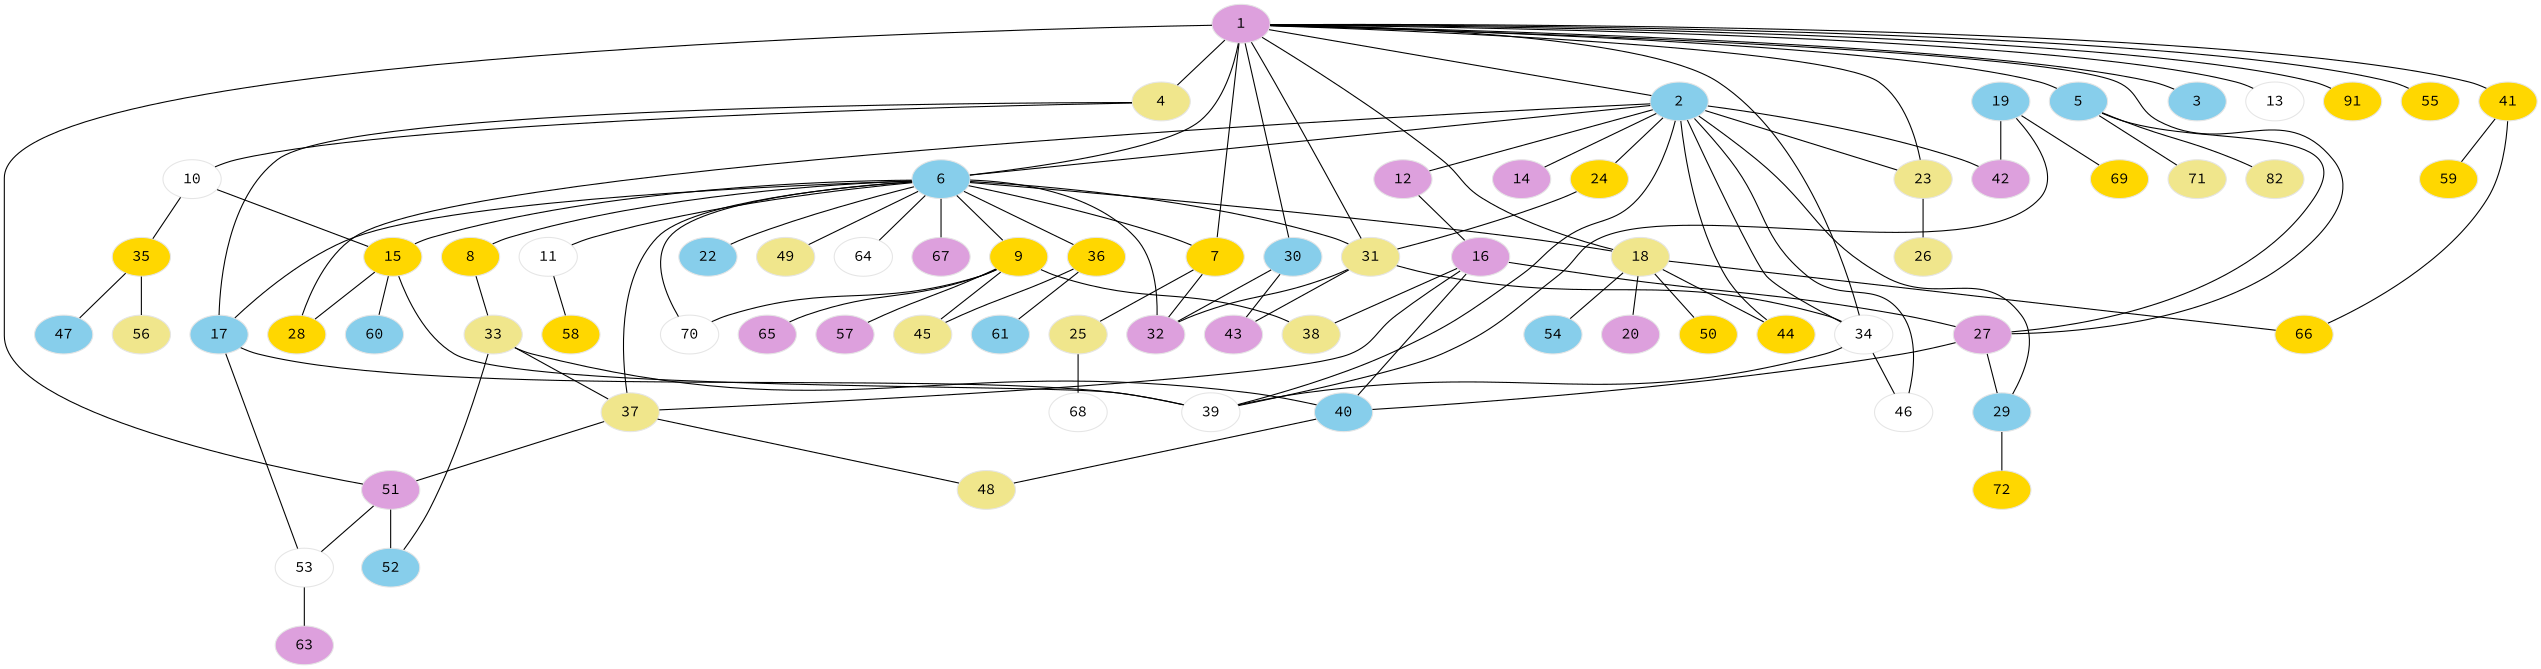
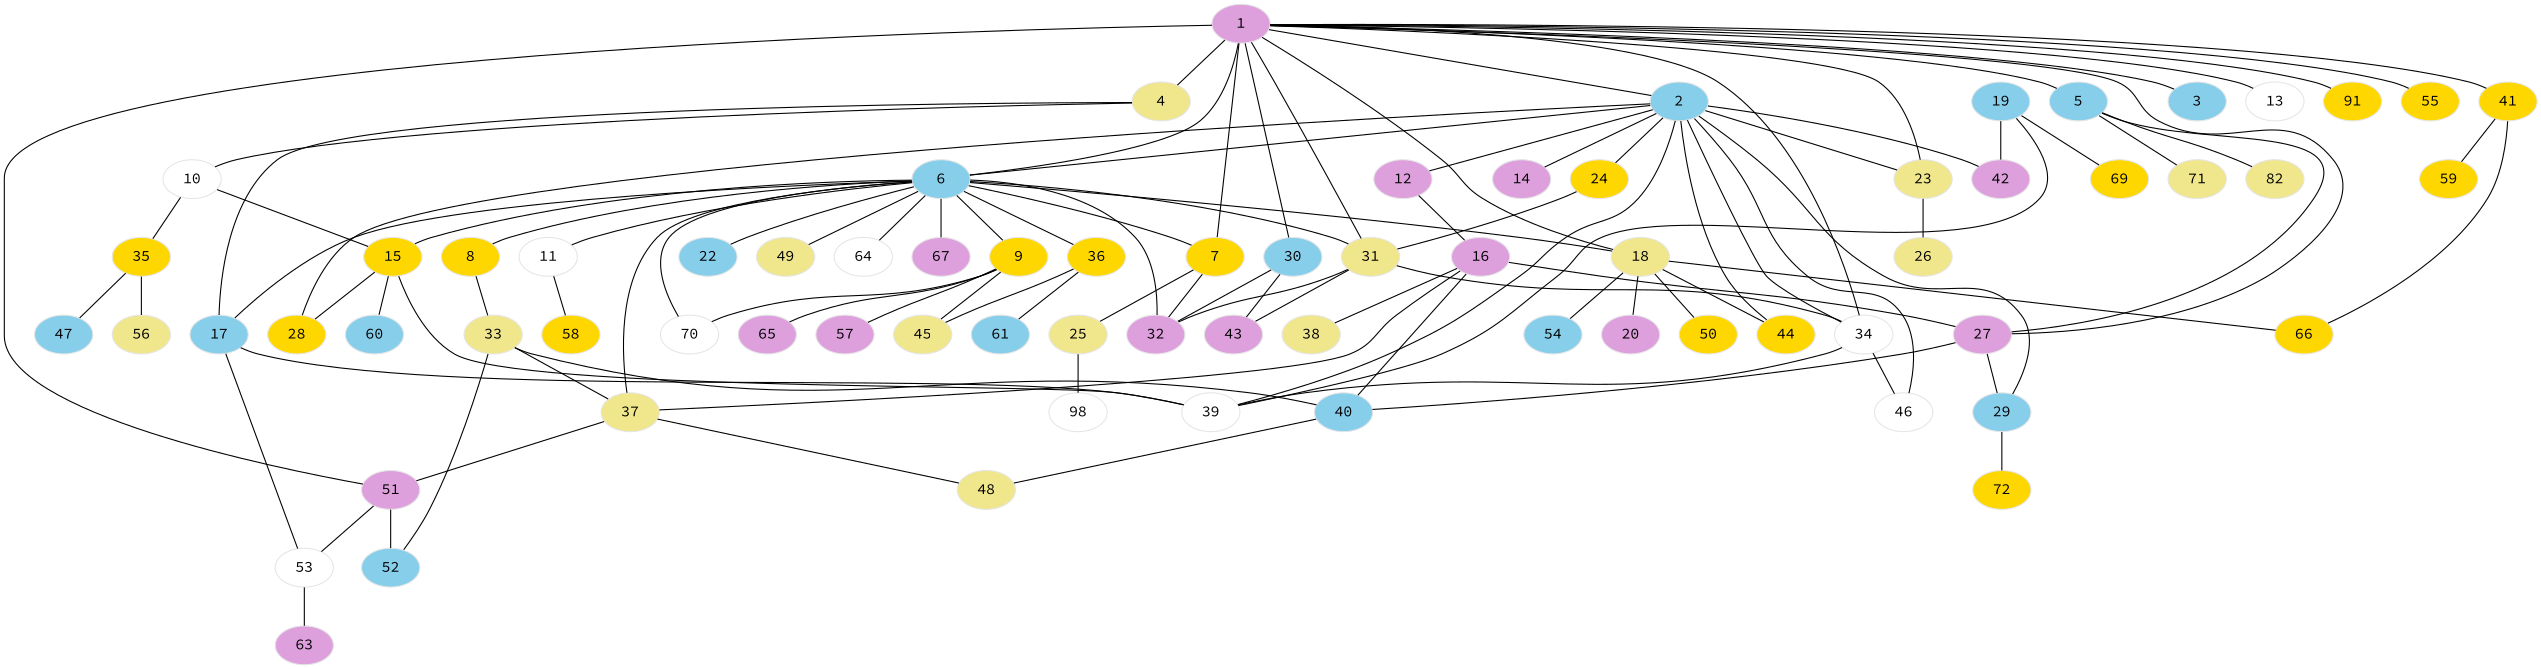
(1165, 296) -> none
(1078, 412) -> (1078, 412)
